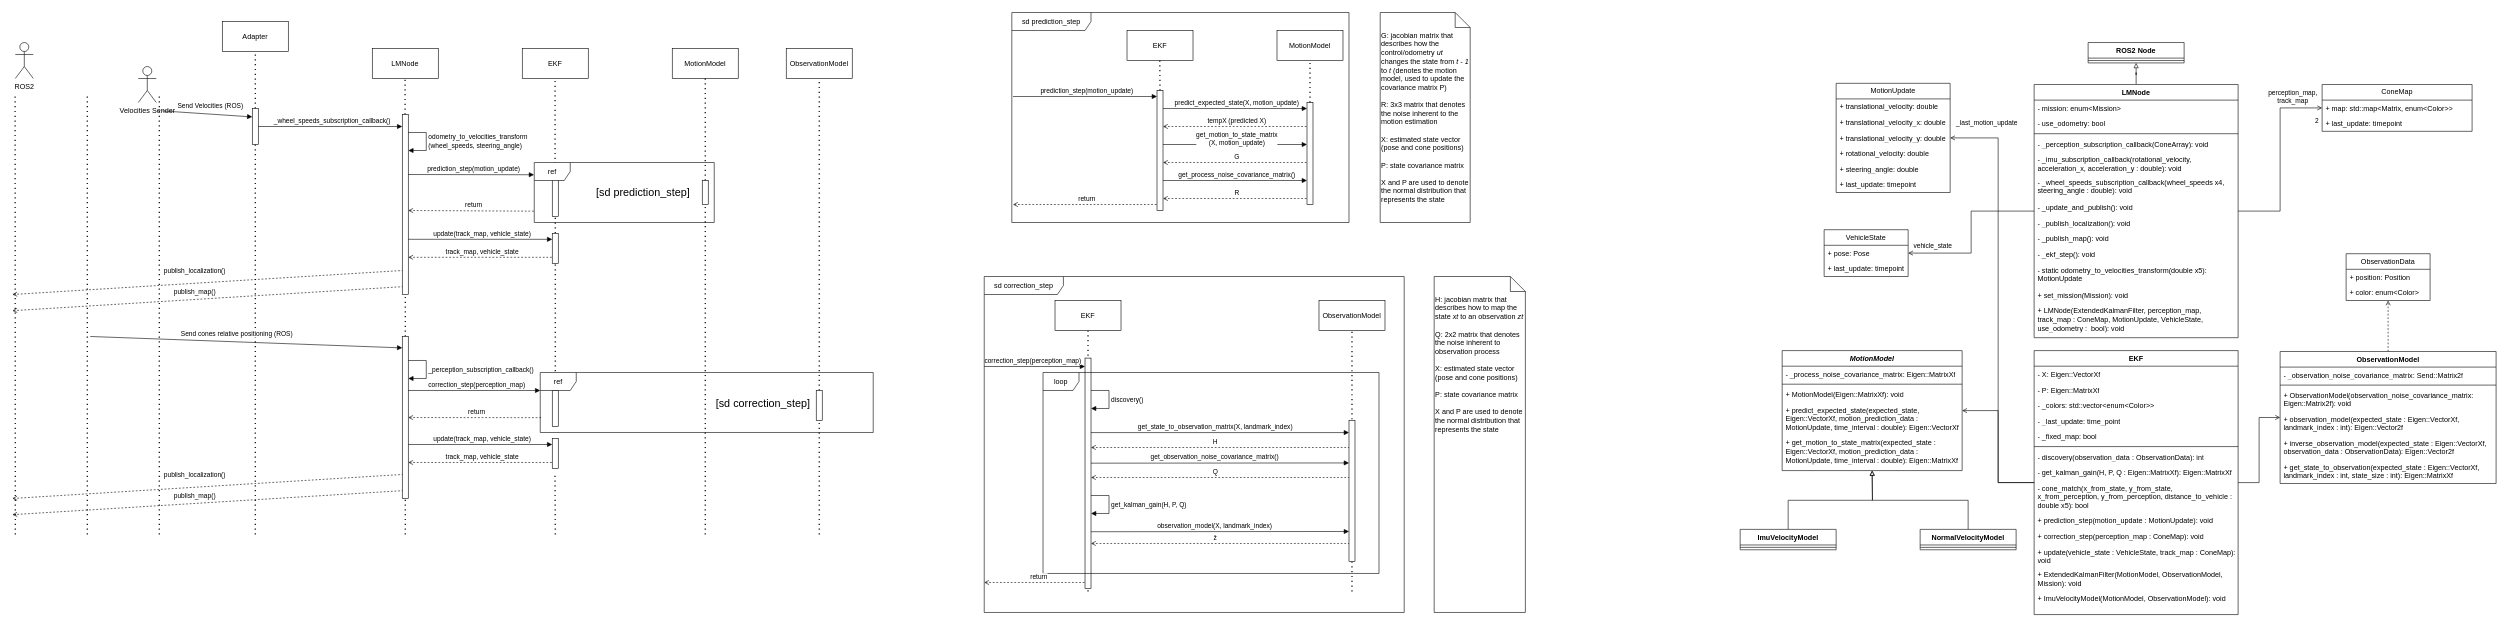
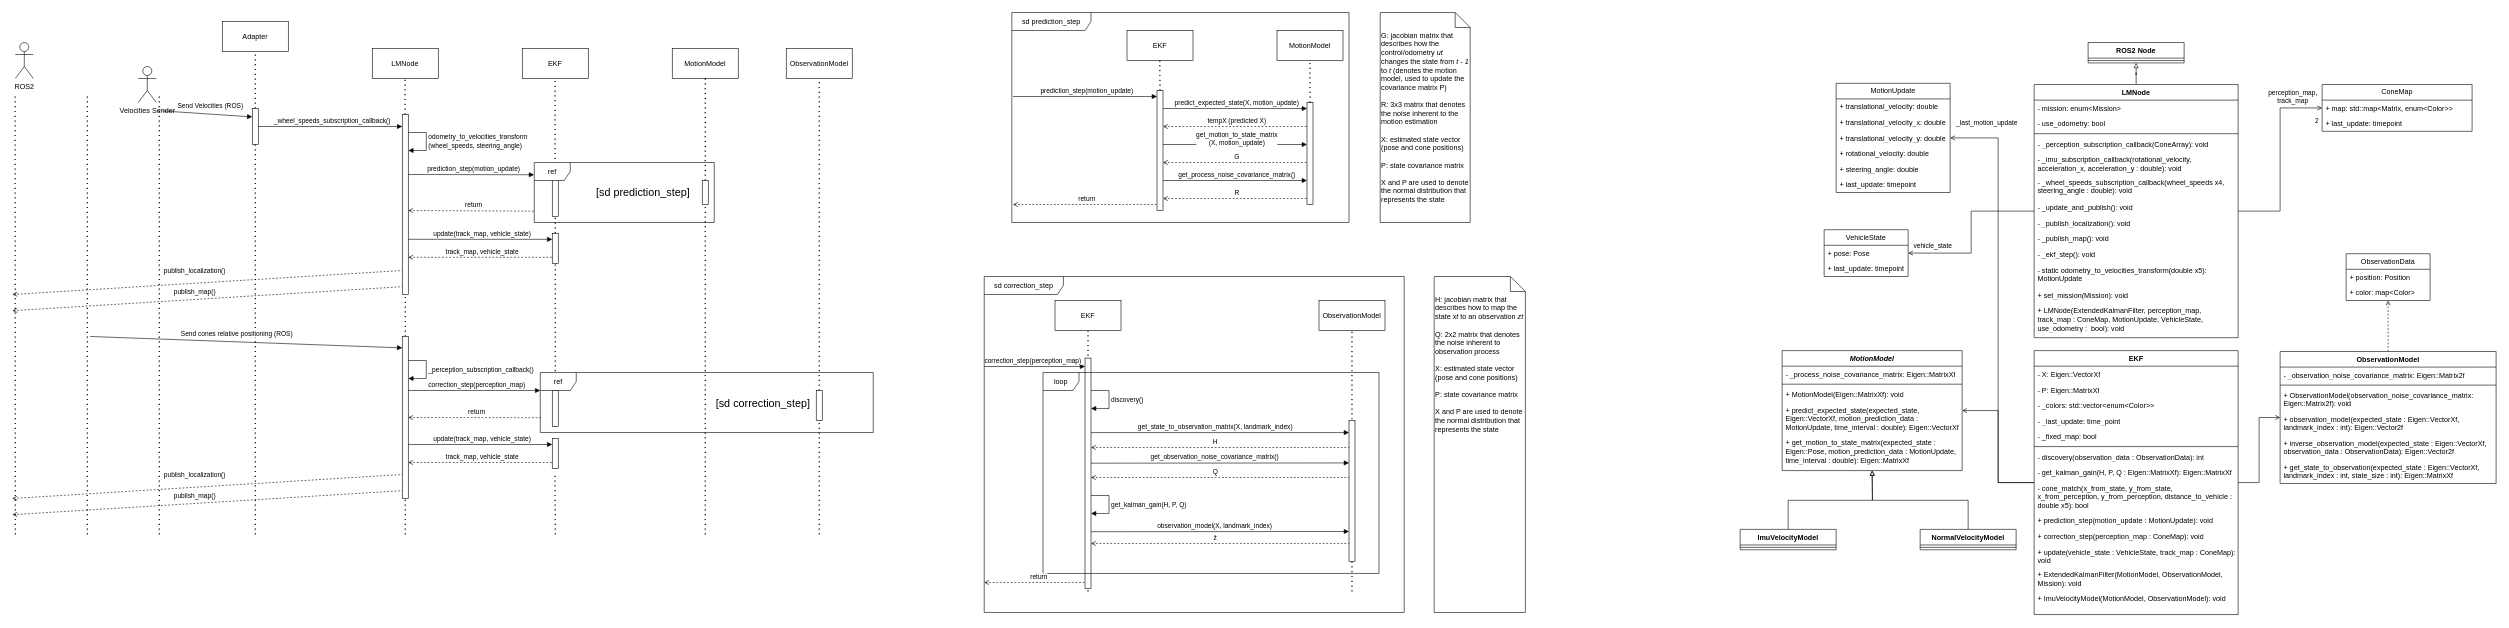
(2386, 293) -> (2384, 293)
(2383, 375) -> (2384, 375)
(1873, 452) -> (1873, 452)
